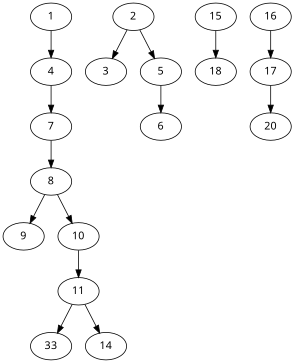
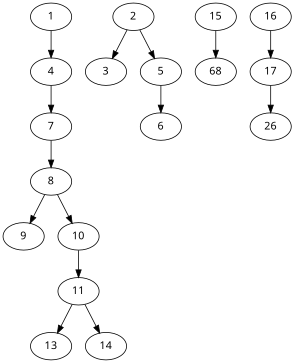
(216, 72) -> (216, 72)
(271, 127) -> (271, 127)
(51, 346) -> (51, 346)
